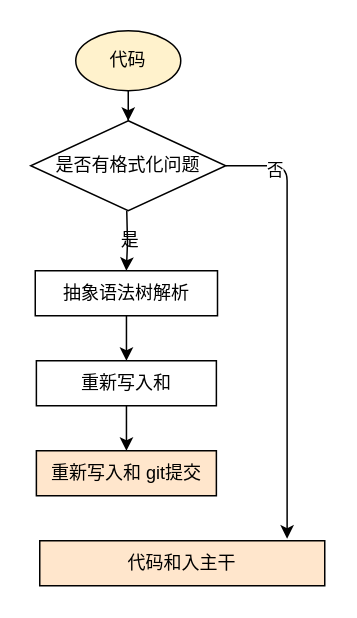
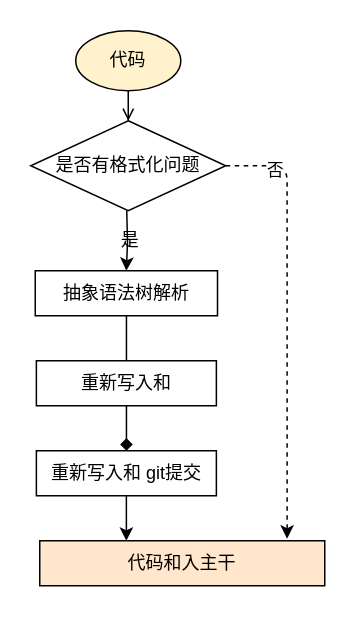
(128, 109) -> (128, 111)
(287, 347) -> (287, 347)
(126, 349) -> (126, 353)
(126, 439) -> (126, 438)
(126, 473) -> (126, 473)
none -> (126, 513)
